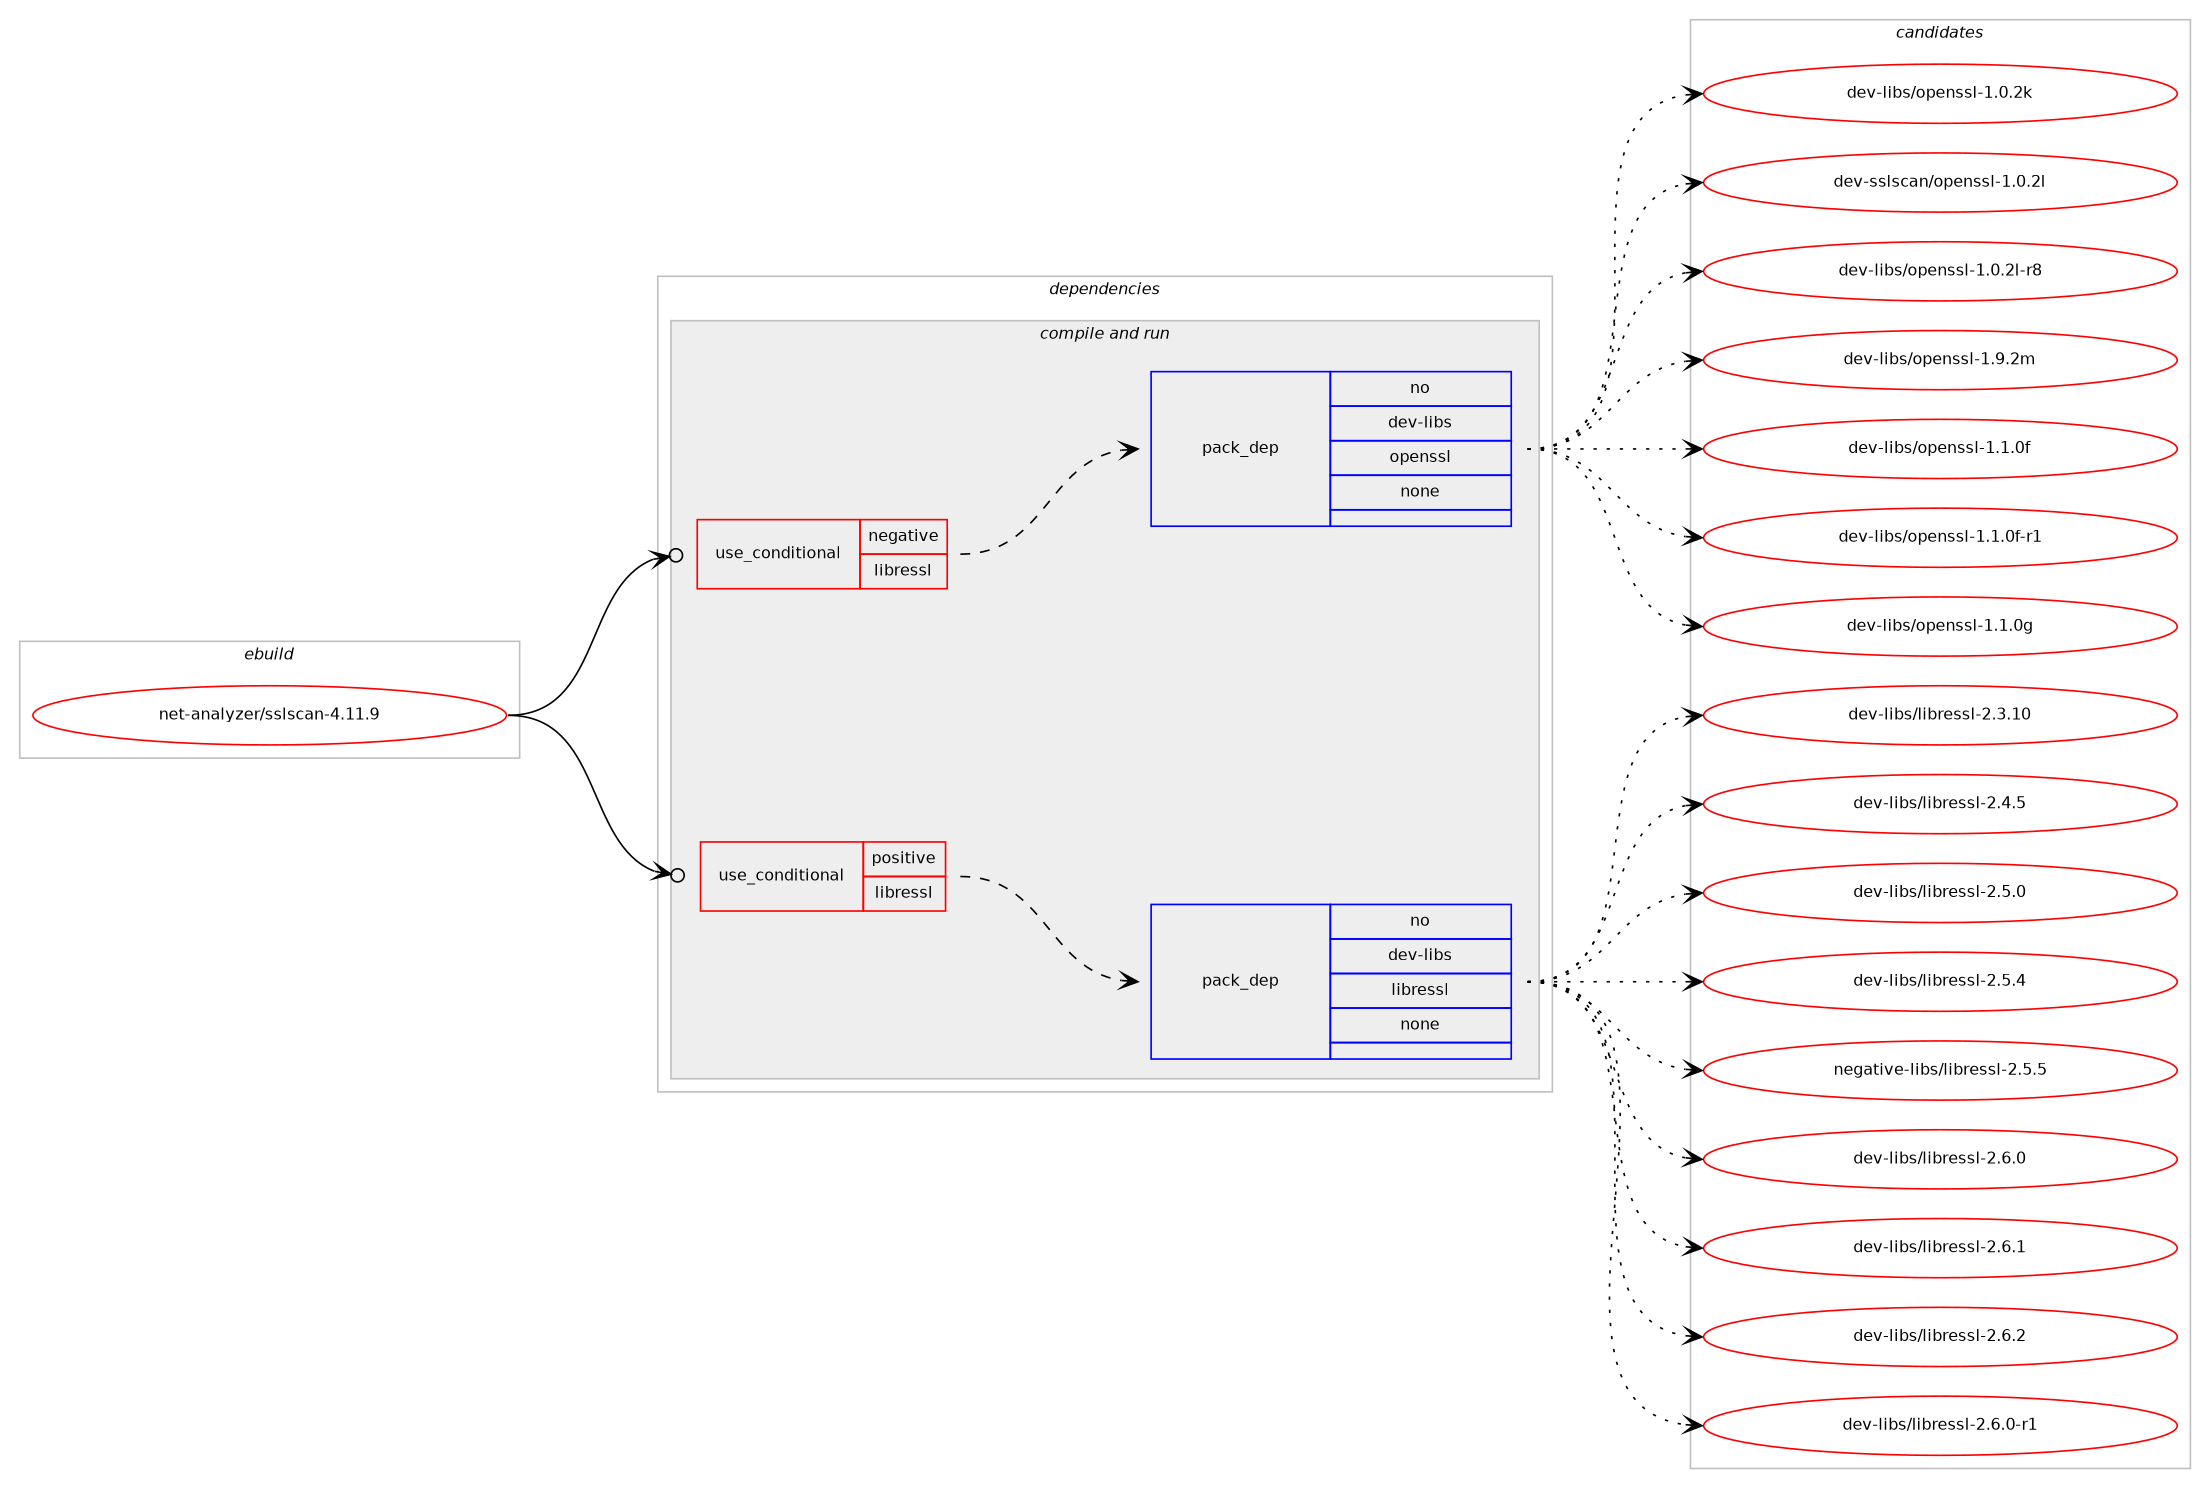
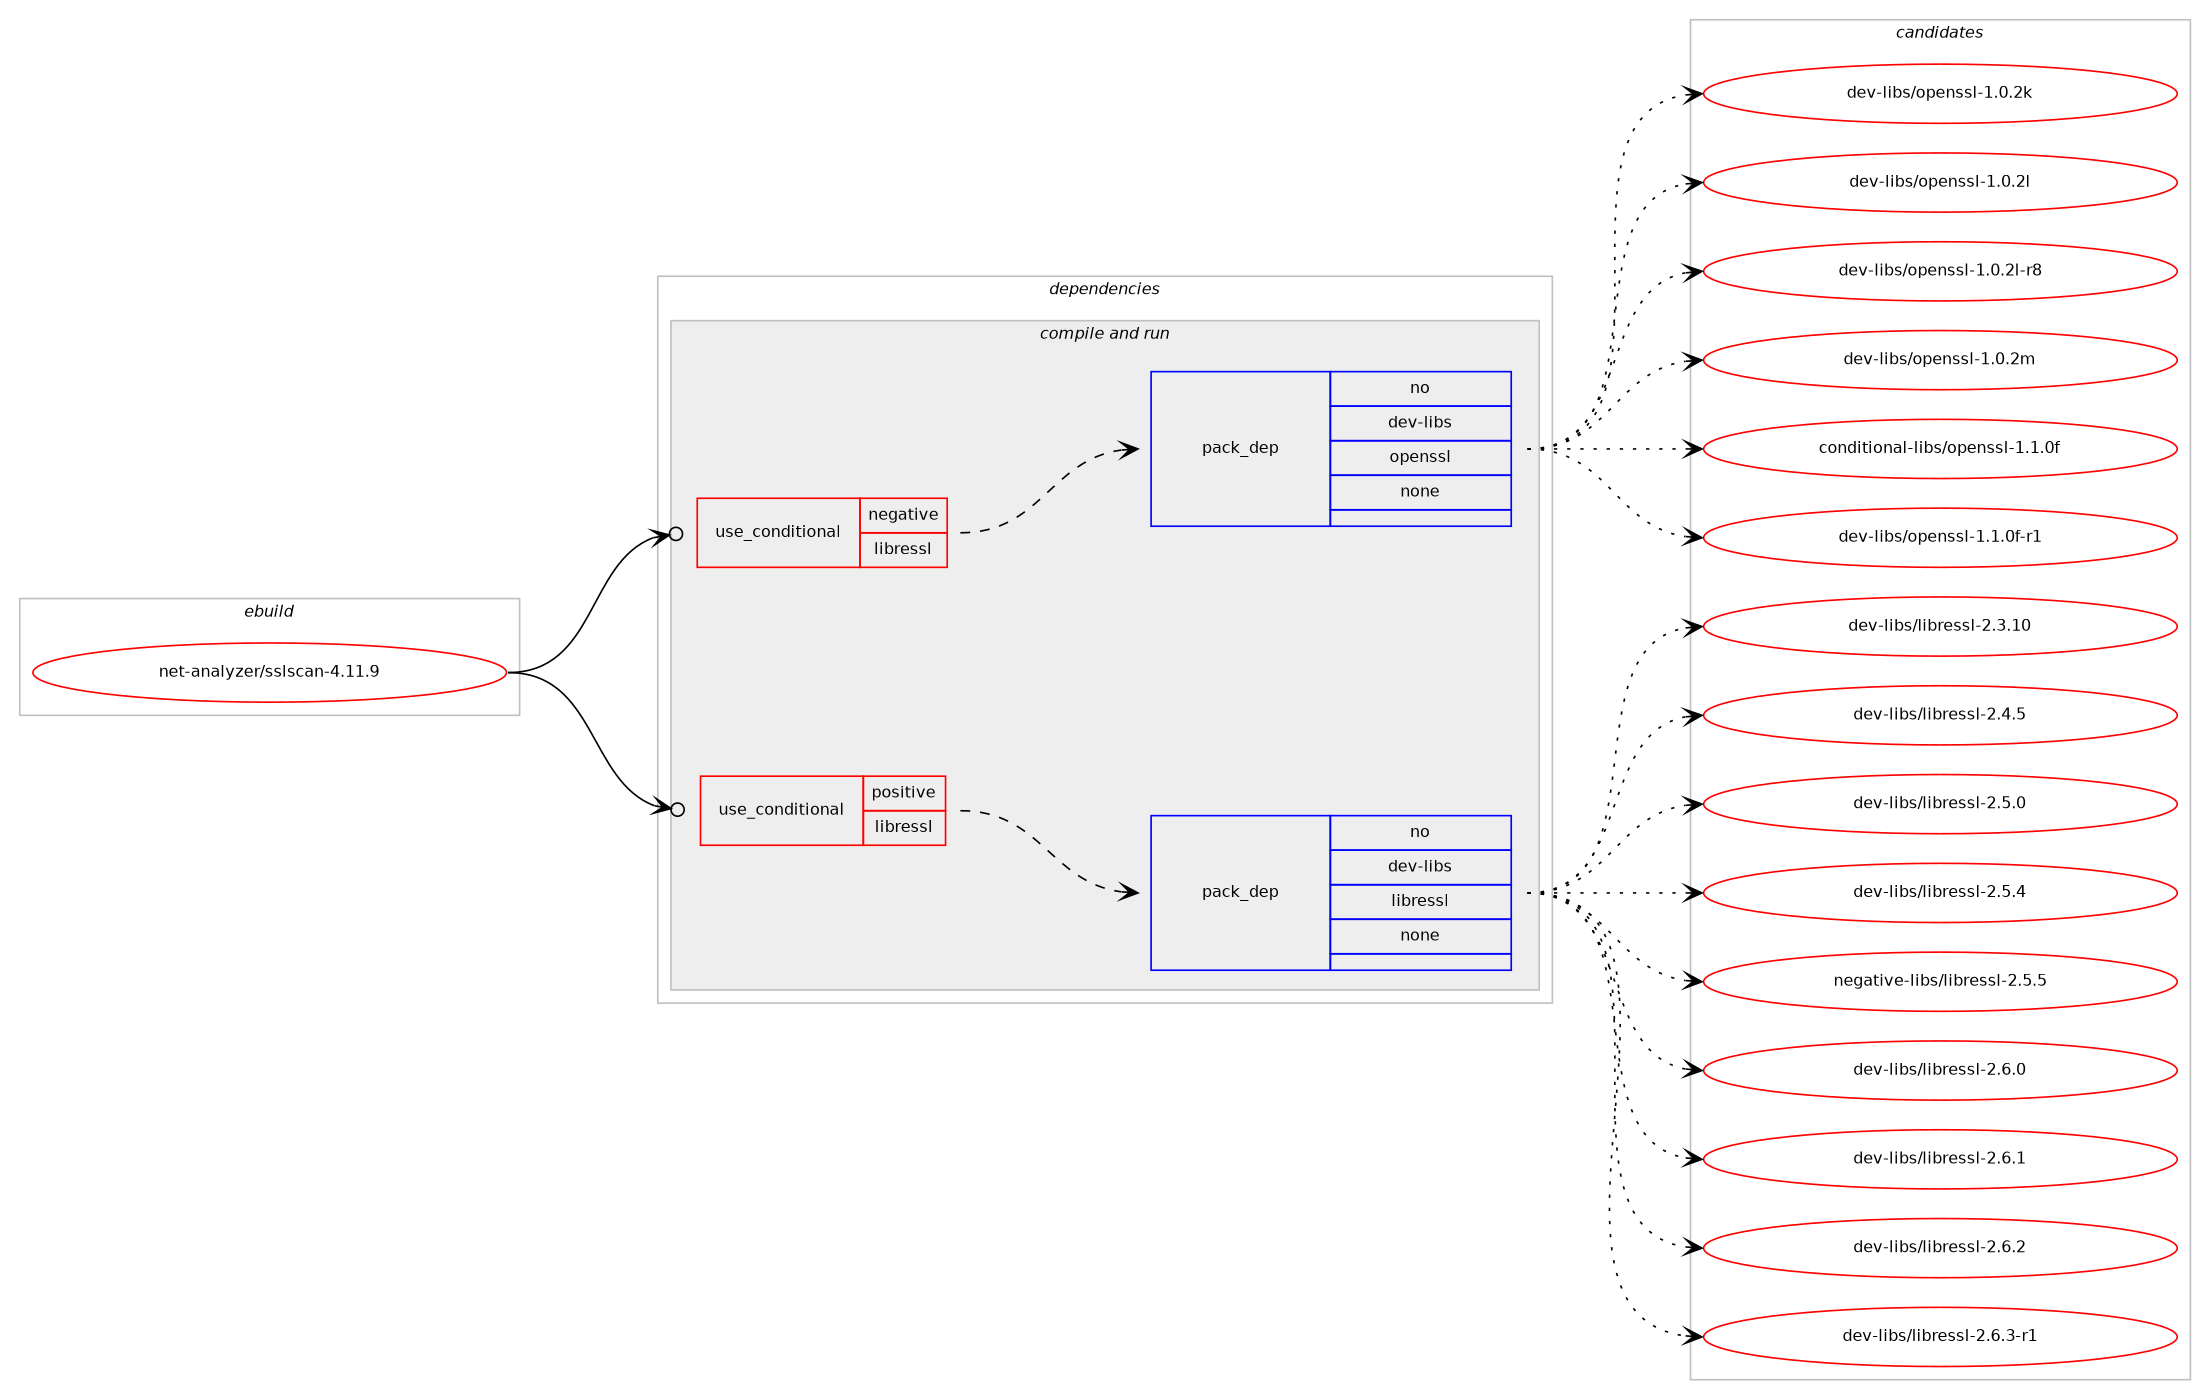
(1940, 183) -> (1940, 183)
(1940, 360) -> (1940, 360)
(1940, 449) -> (1940, 449)
(1940, 627) -> none
(1940, 1426) -> (1940, 1337)
